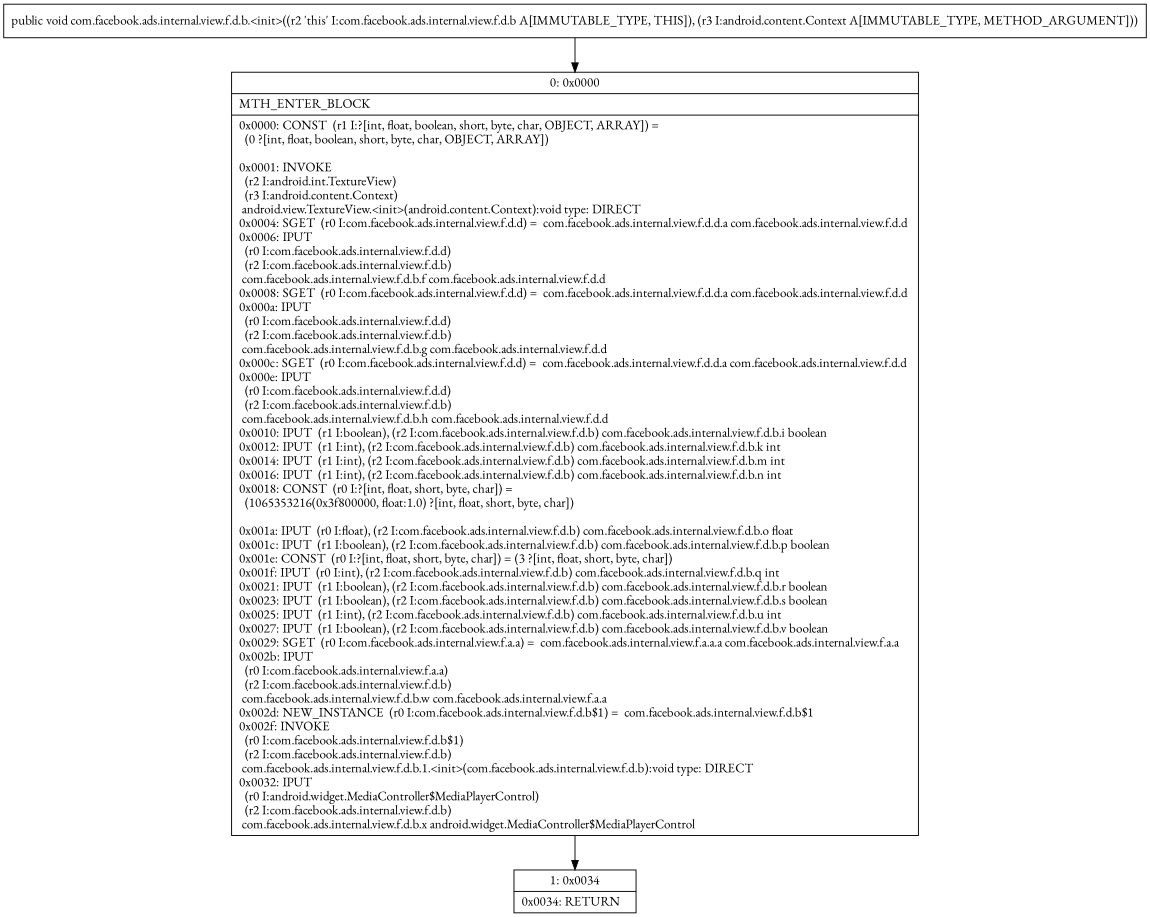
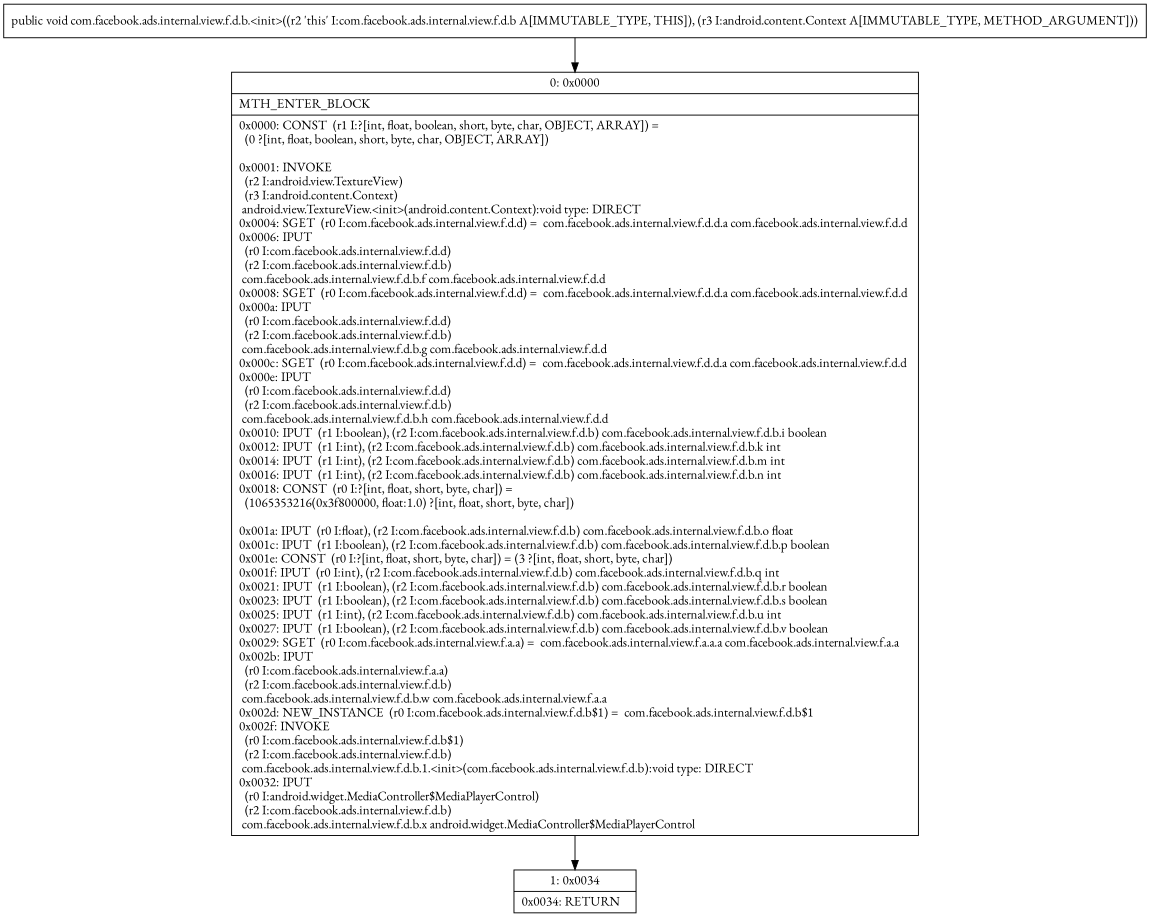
(318, 181) -> (321, 181)
